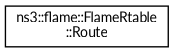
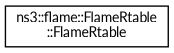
(87, 26) -> (87, 26)
